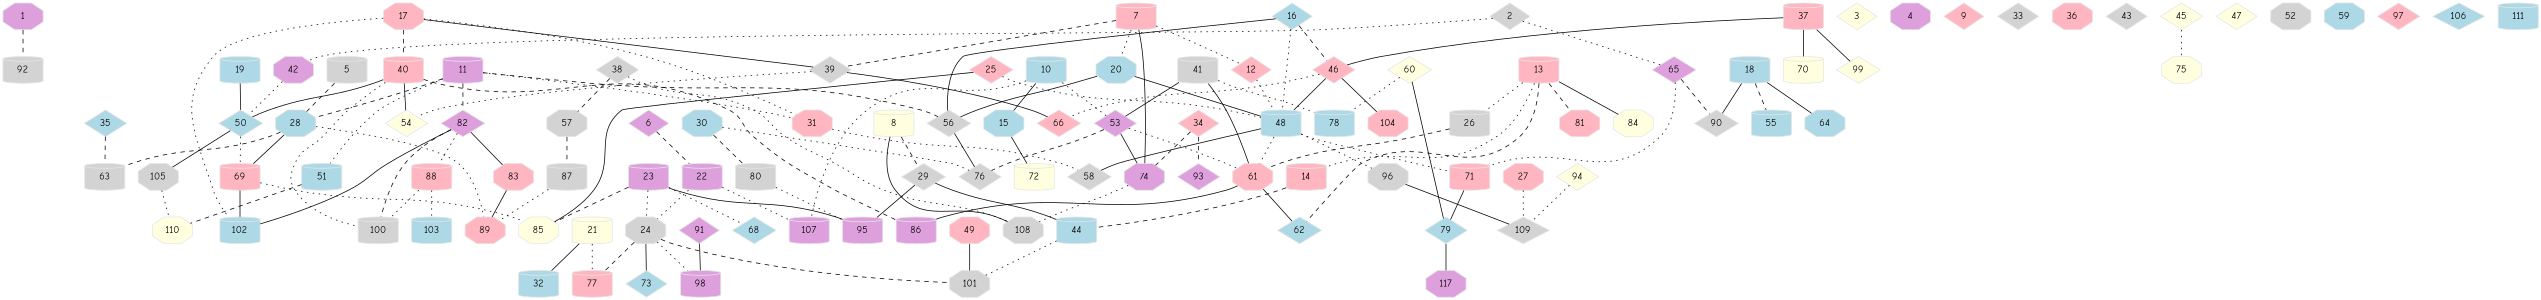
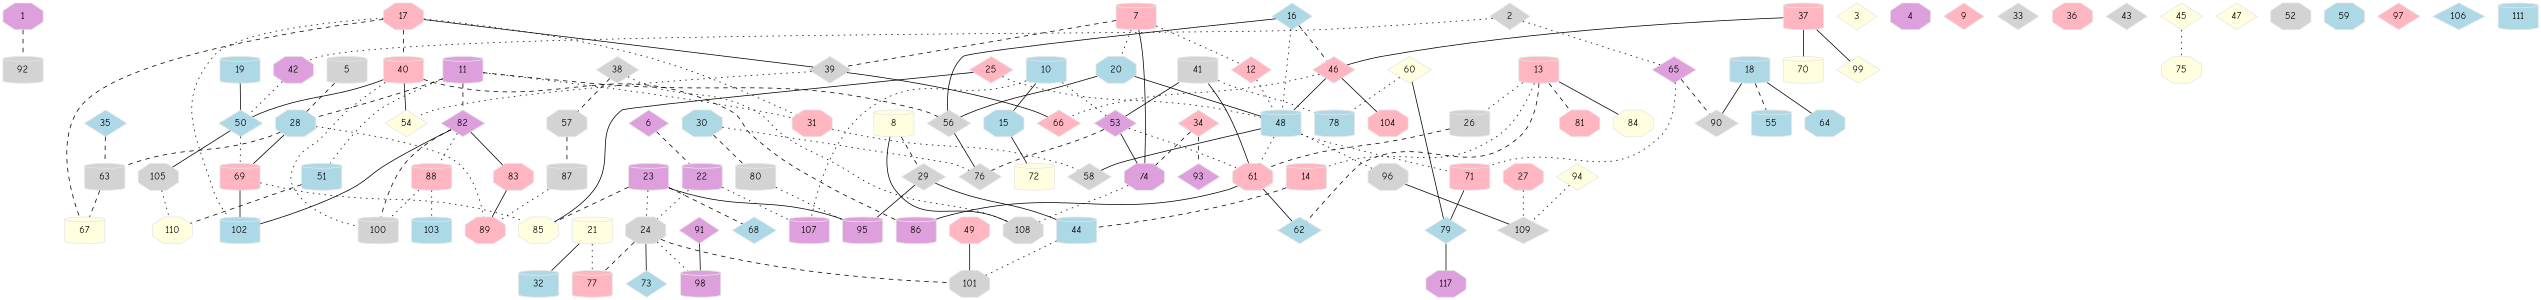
(706, 206) -> (706, 206)
none -> (85, 230)
